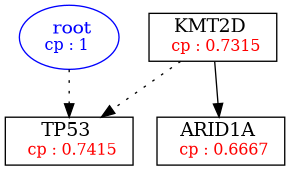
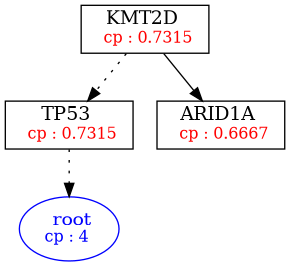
(69, 45) -> (69, 237)
(69, 87) -> (69, 166)
(73, 150) -> (73, 134)
